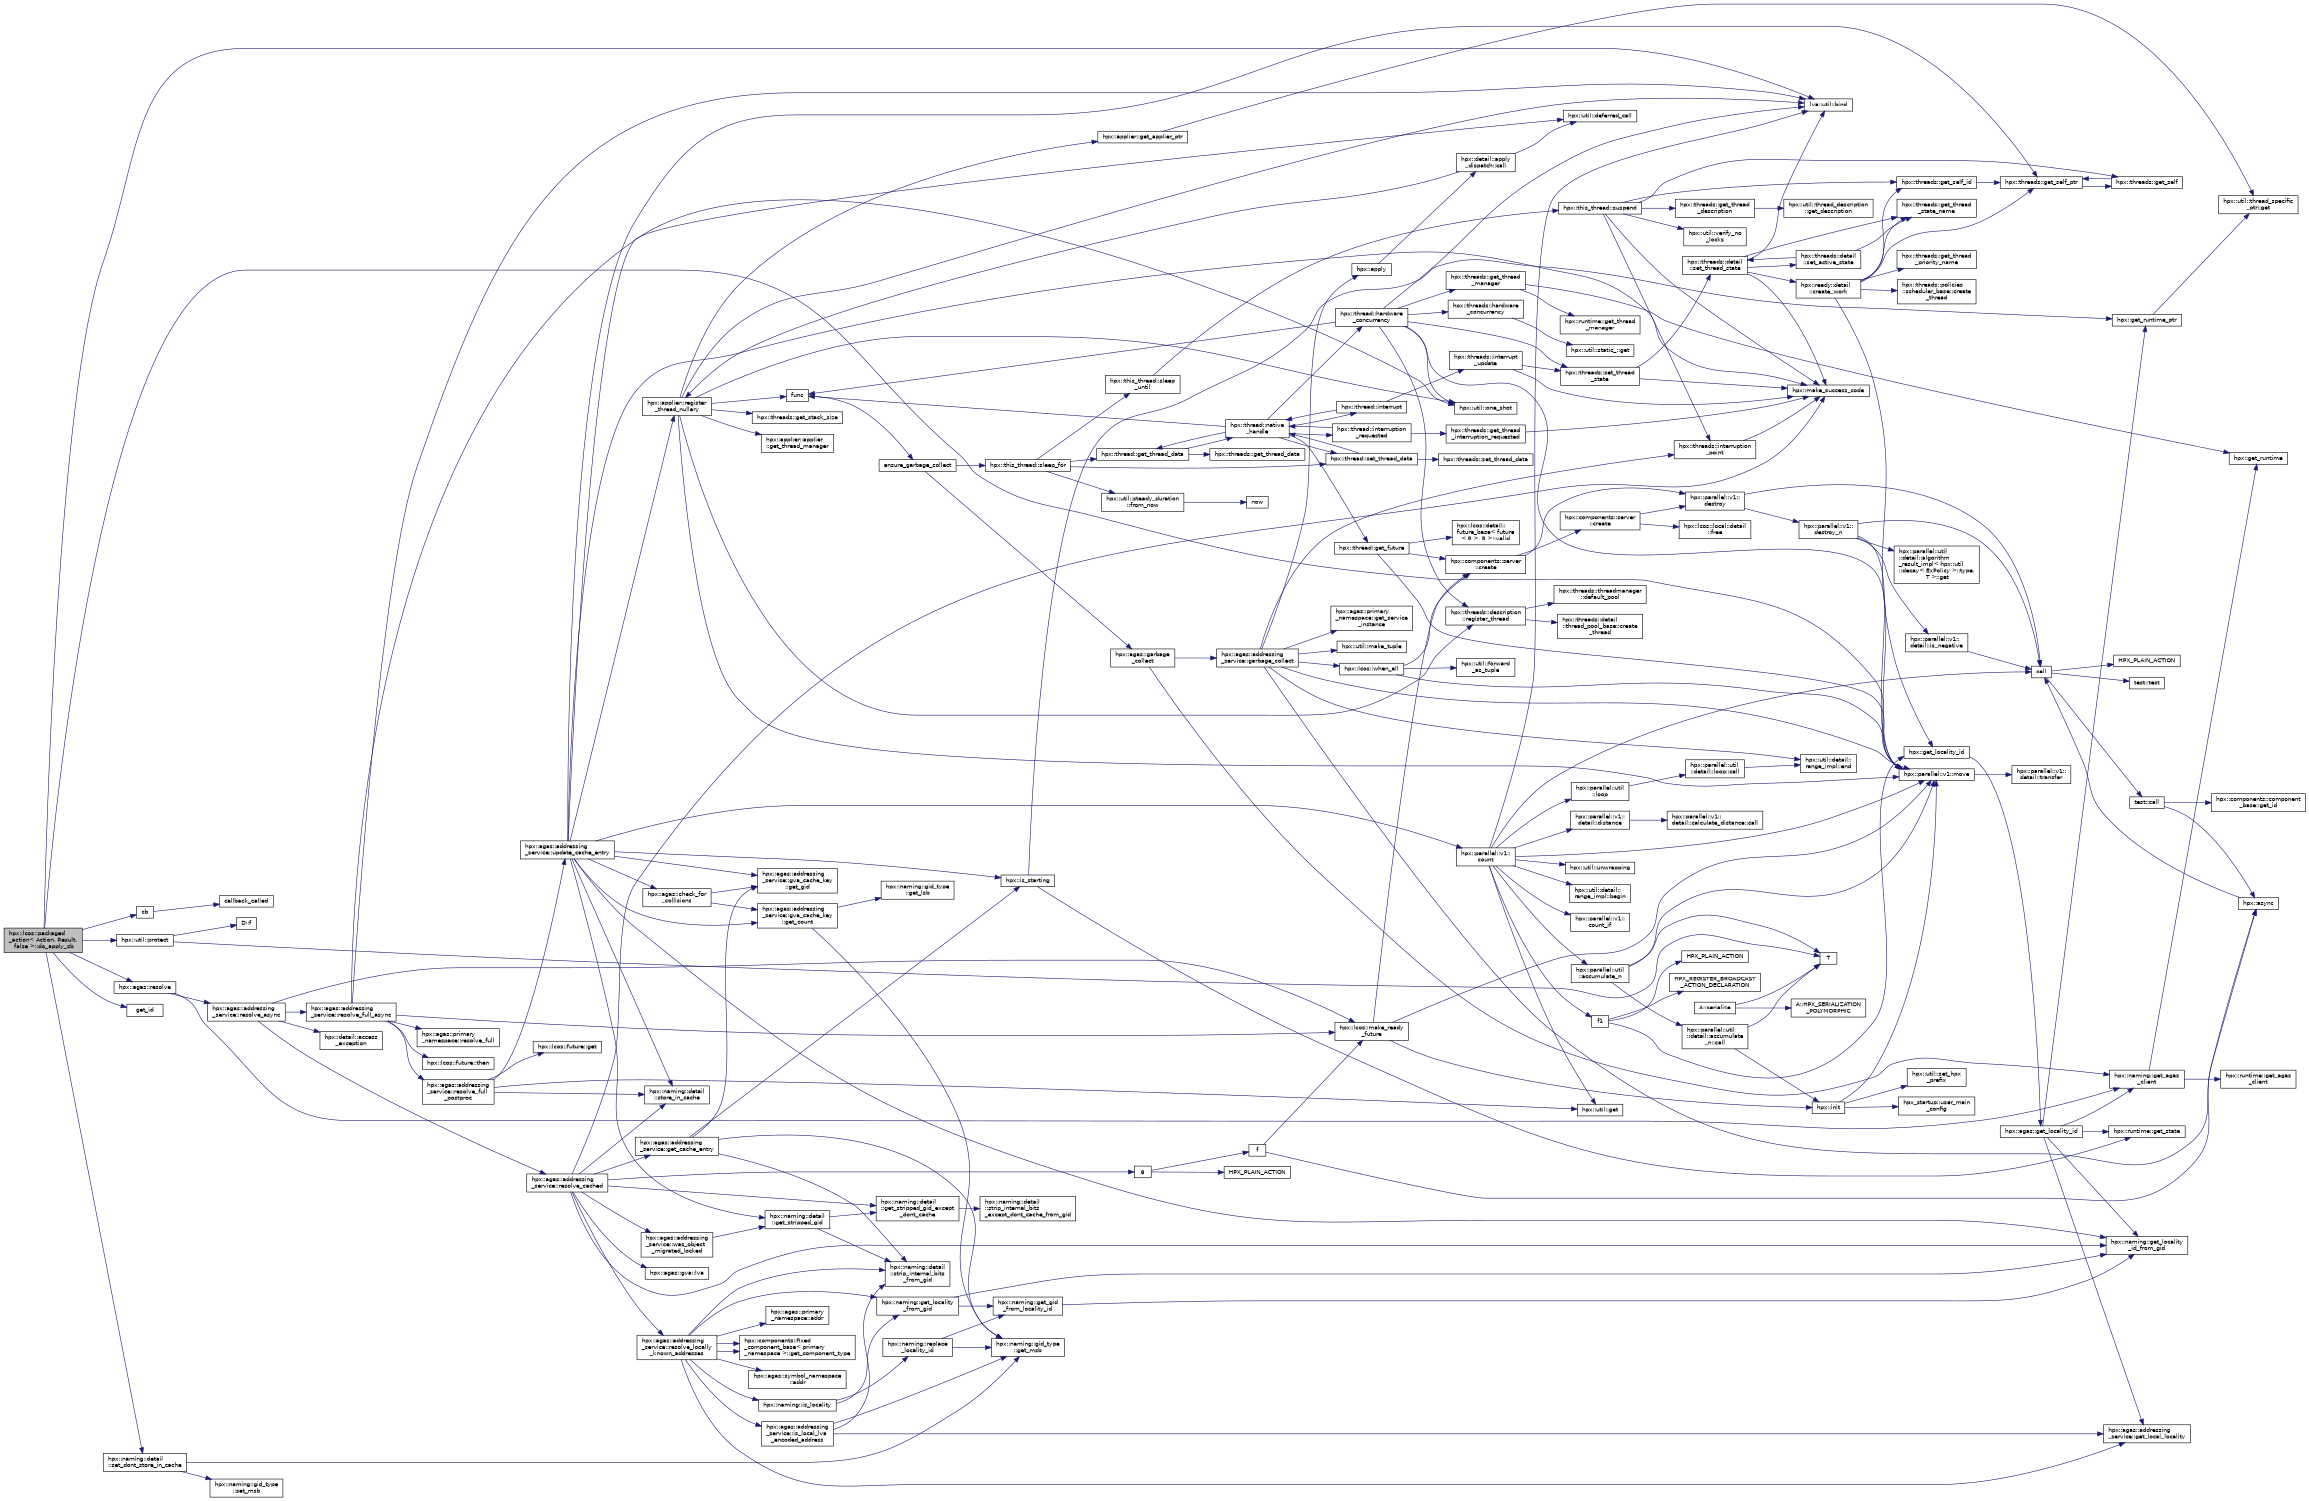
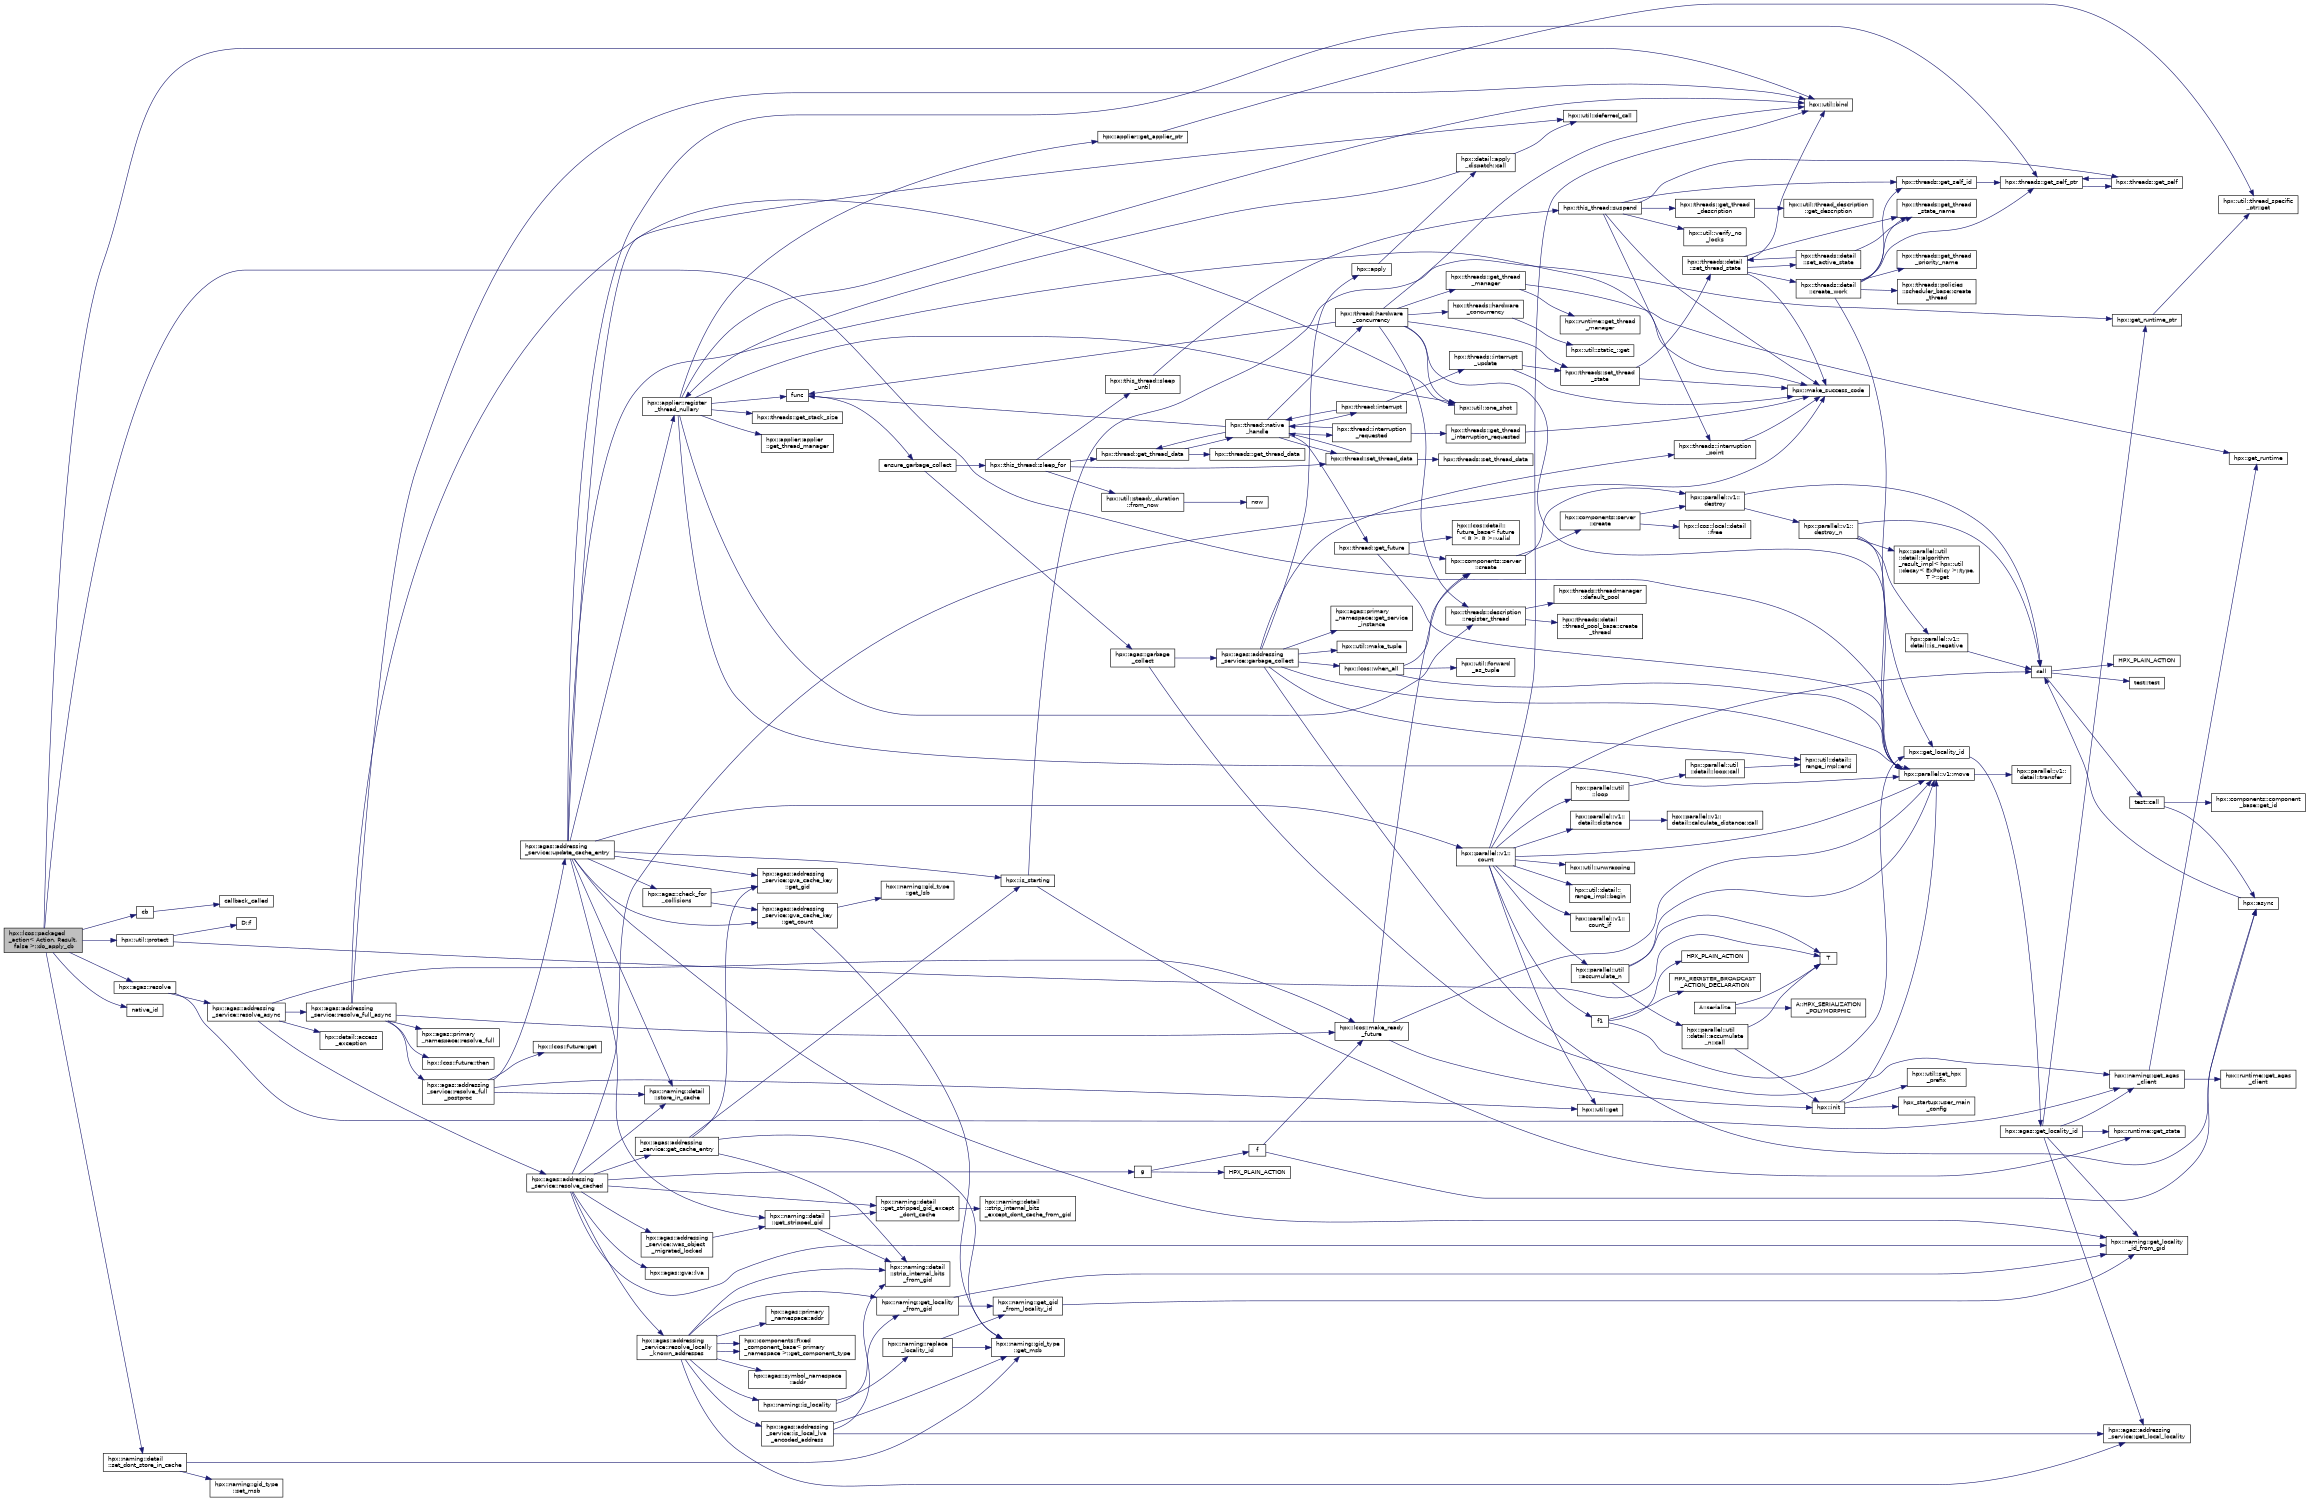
(1828, 105) -> (1828, 105)
(1828, 289) -> (1828, 289)
(145, 1010) -> (145, 1010)
